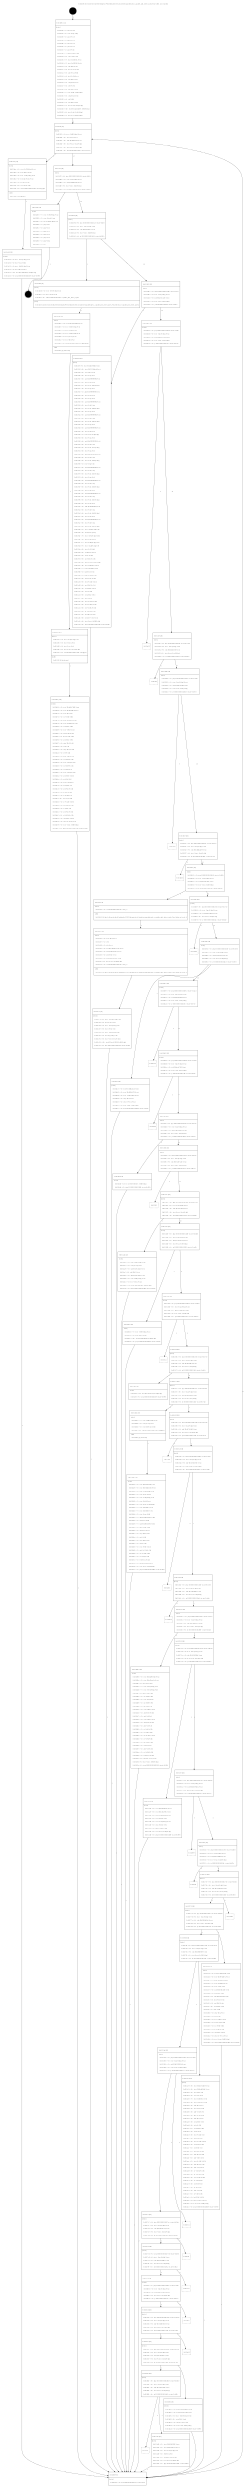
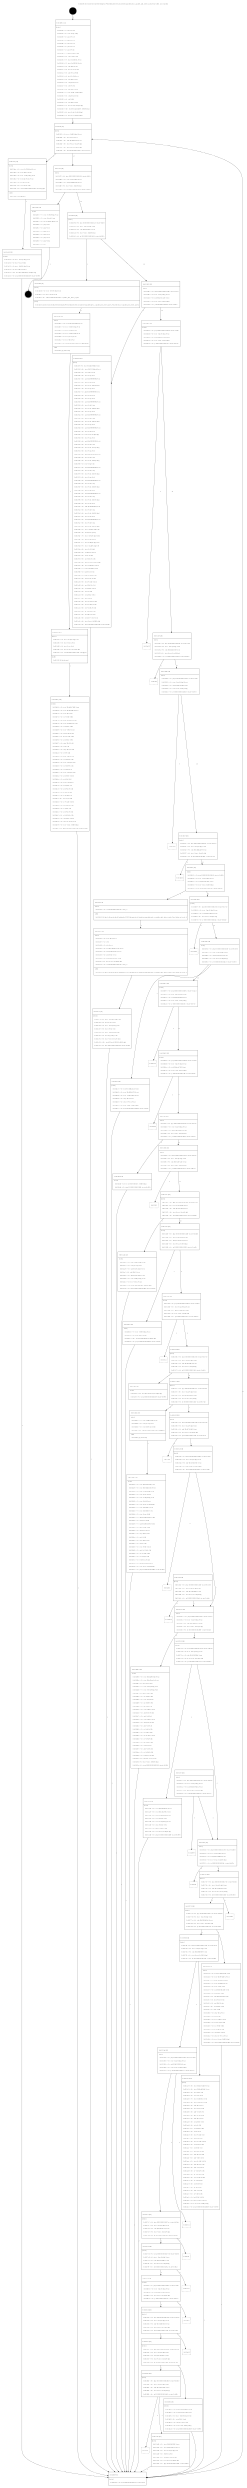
(193, 1523) -> (209, 1539)
(194, 1717) -> (212, 1751)
